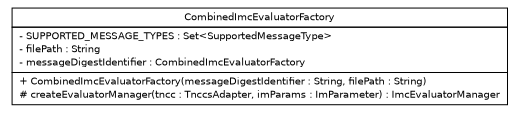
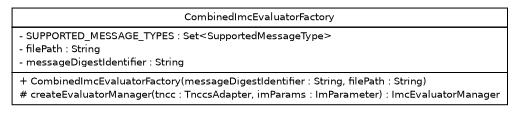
(163, 62) -> (102, 62)
